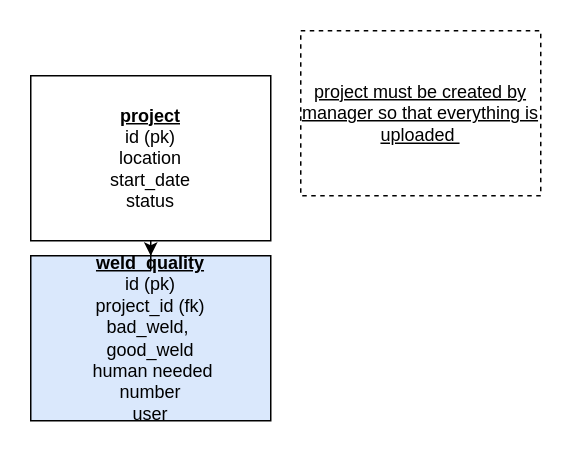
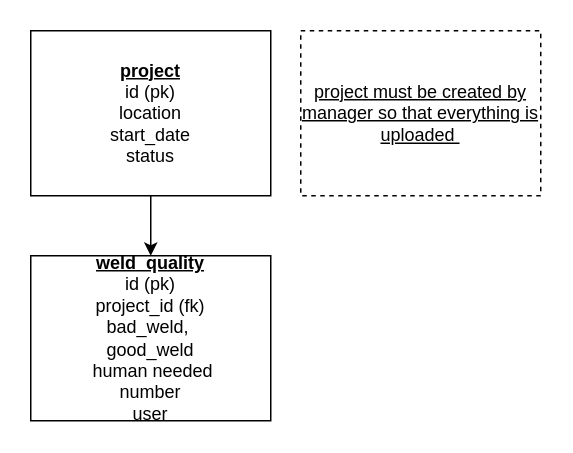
(151, 158) -> (151, 113)
(151, 338) -> (151, 338)
